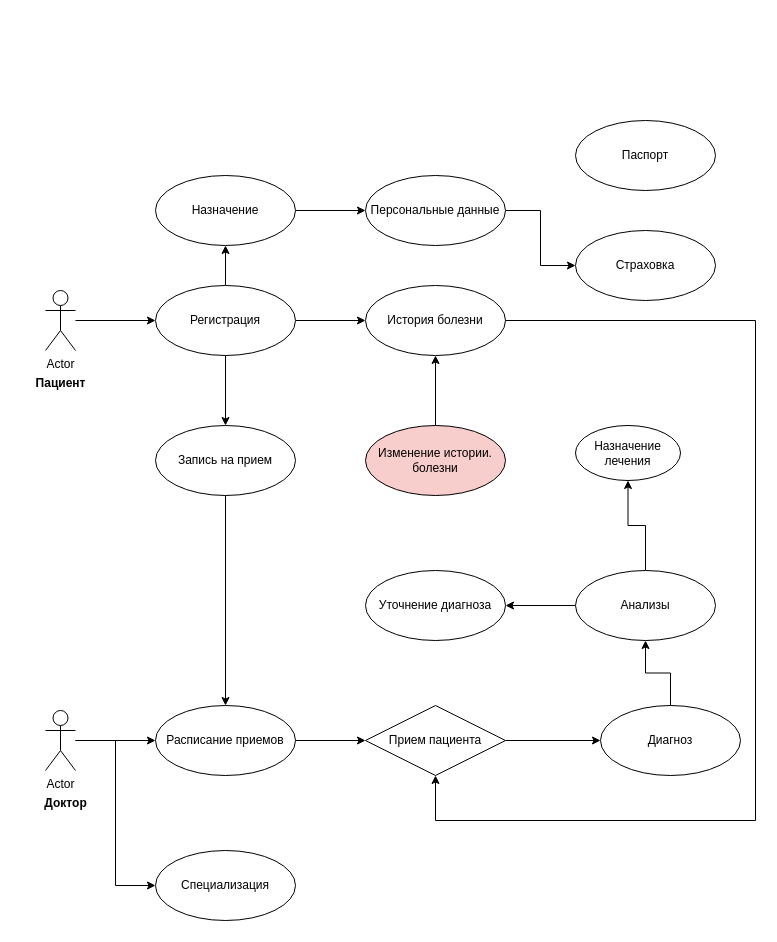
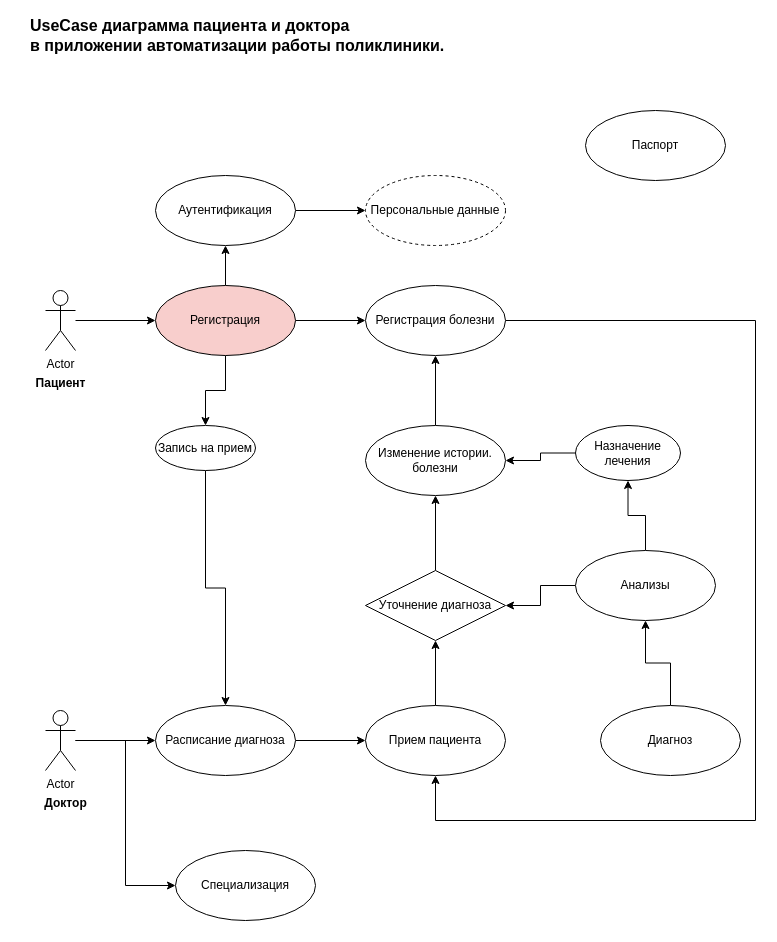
none -> (371, 36)
(646, 156) -> (656, 146)
(226, 211) -> (226, 211)
(436, 211) -> (436, 211)
(541, 235) -> none
(646, 266) -> none
(226, 321) -> (226, 321)
(436, 321) -> (436, 321)
none -> (541, 453)
(226, 461) -> (206, 448)
(436, 461) -> (436, 461)
none -> (436, 536)
(436, 606) -> (436, 606)
(646, 606) -> (646, 586)
(226, 741) -> (226, 741)
(436, 741) -> (436, 741)
(550, 741) -> (436, 676)
(226, 886) -> (246, 886)
